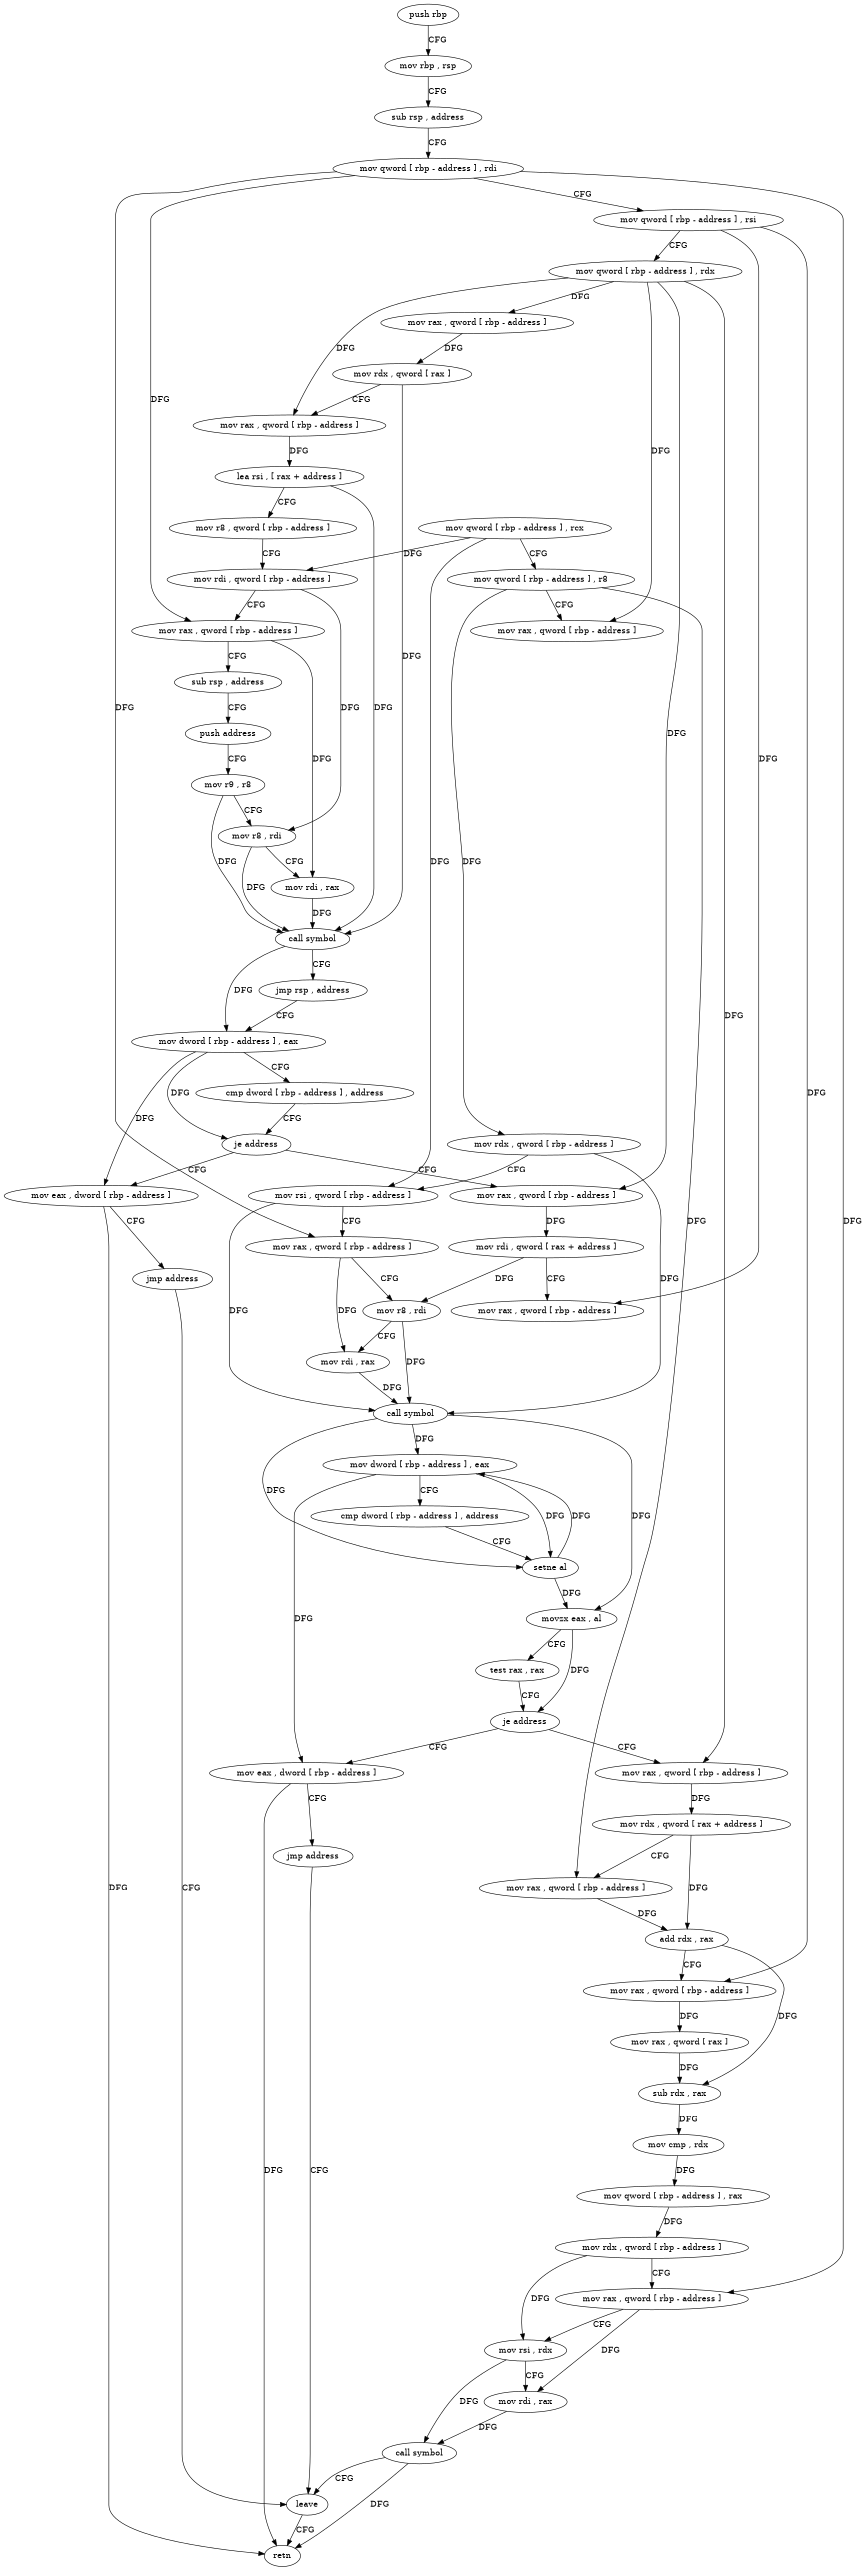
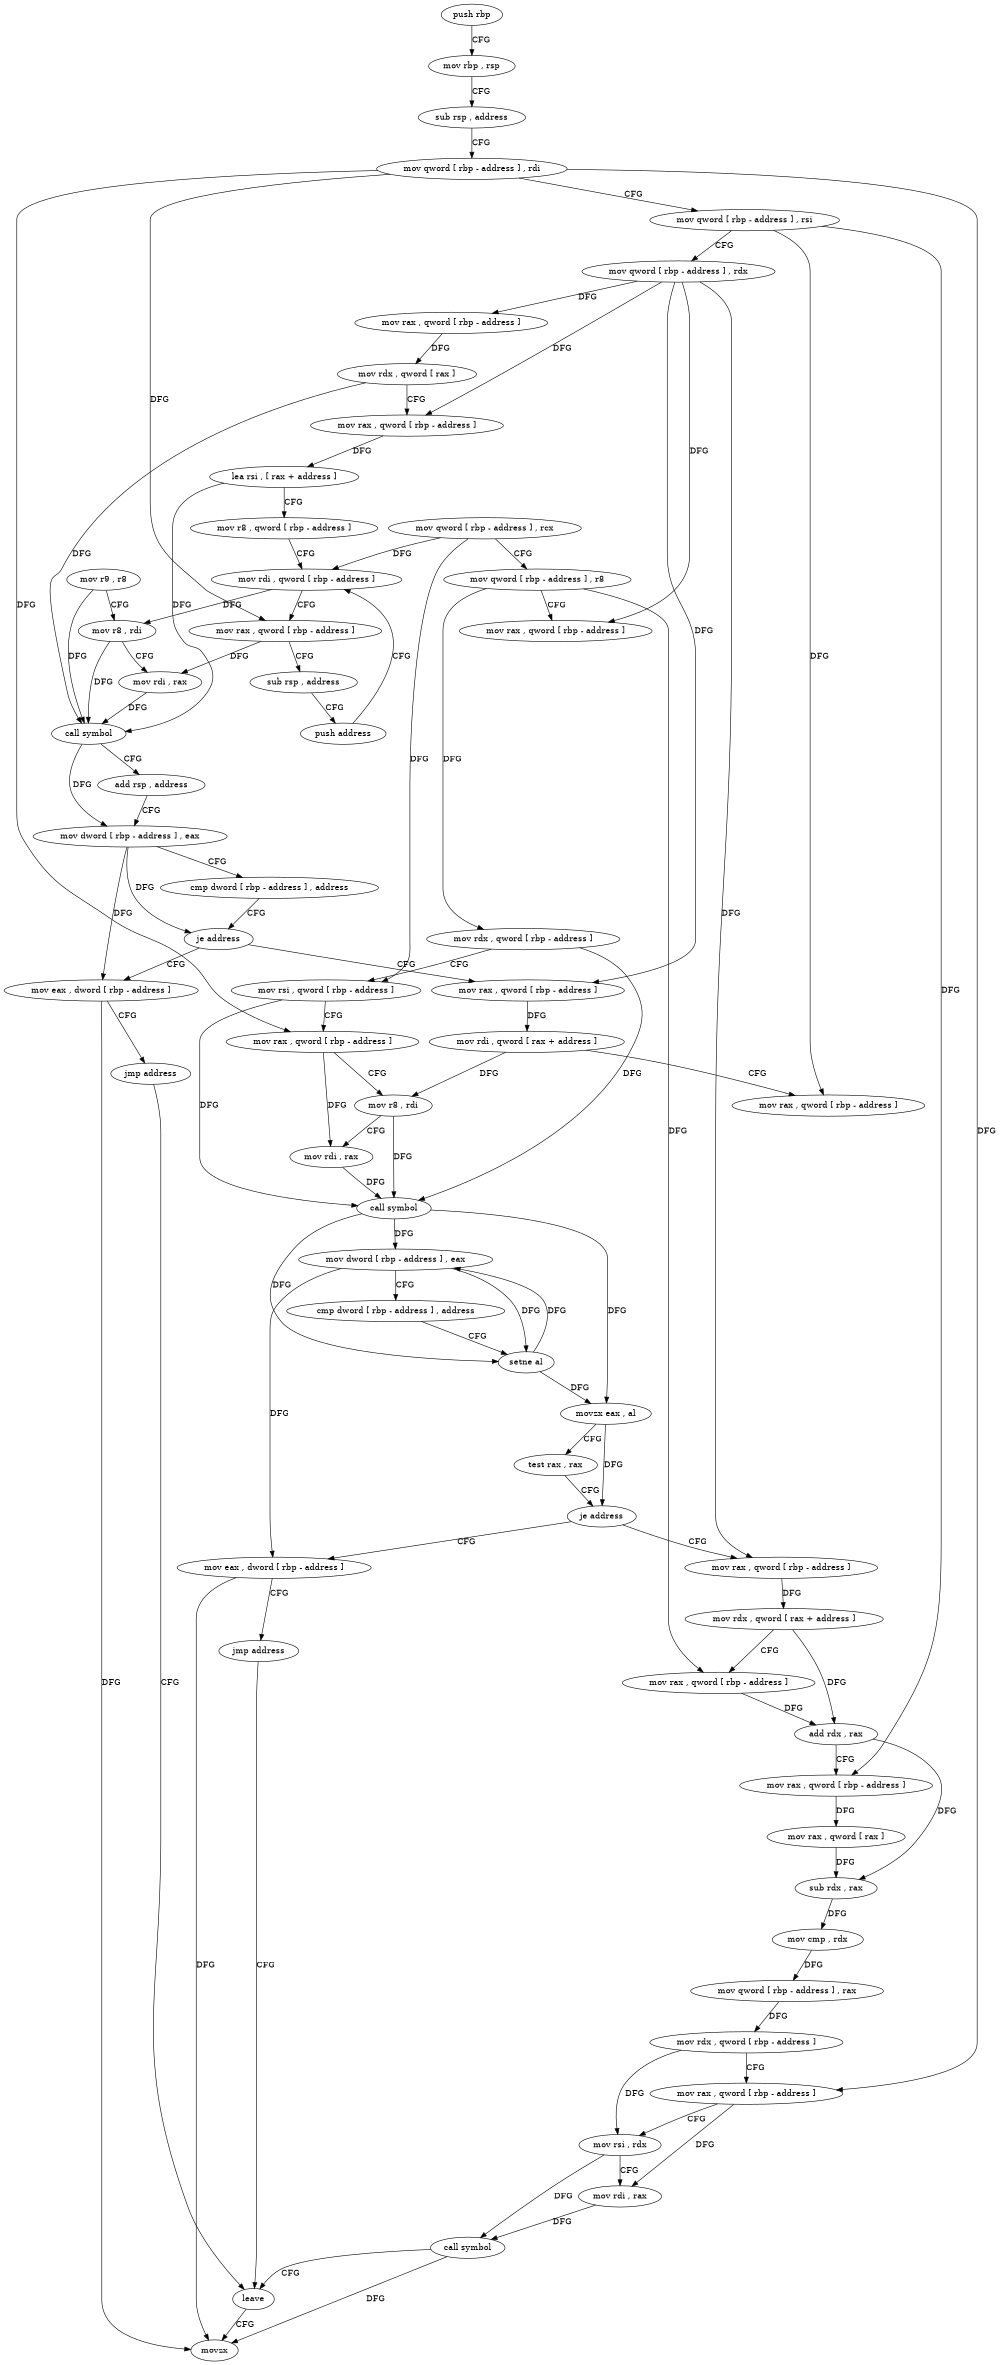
(228, 756) -> (392, 653)
(313, 990) -> (151, 785)
(282, 2556) -> (215, 2350)
